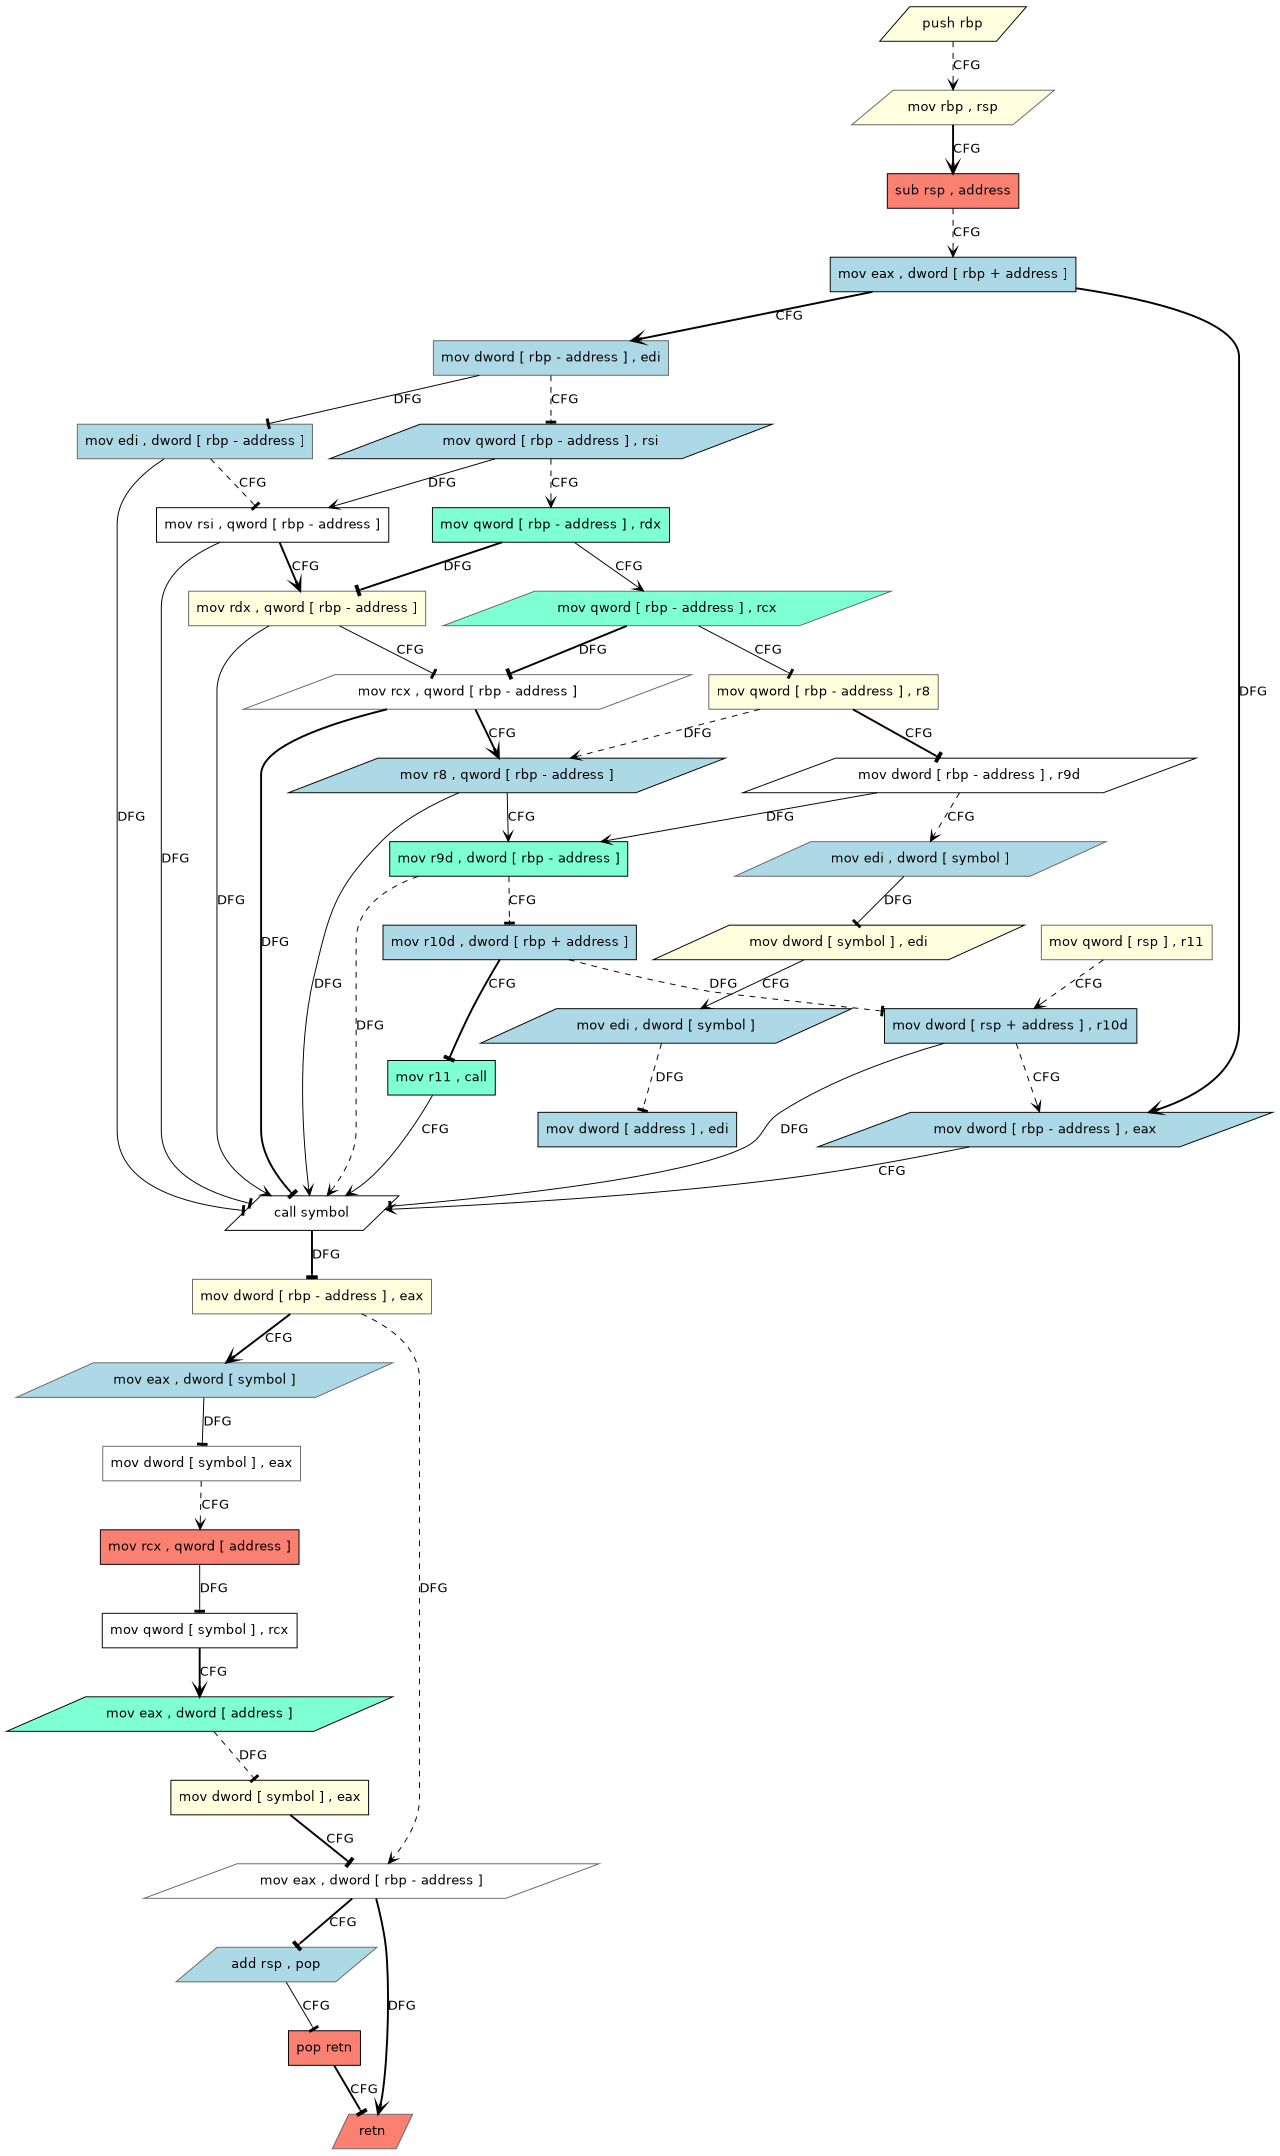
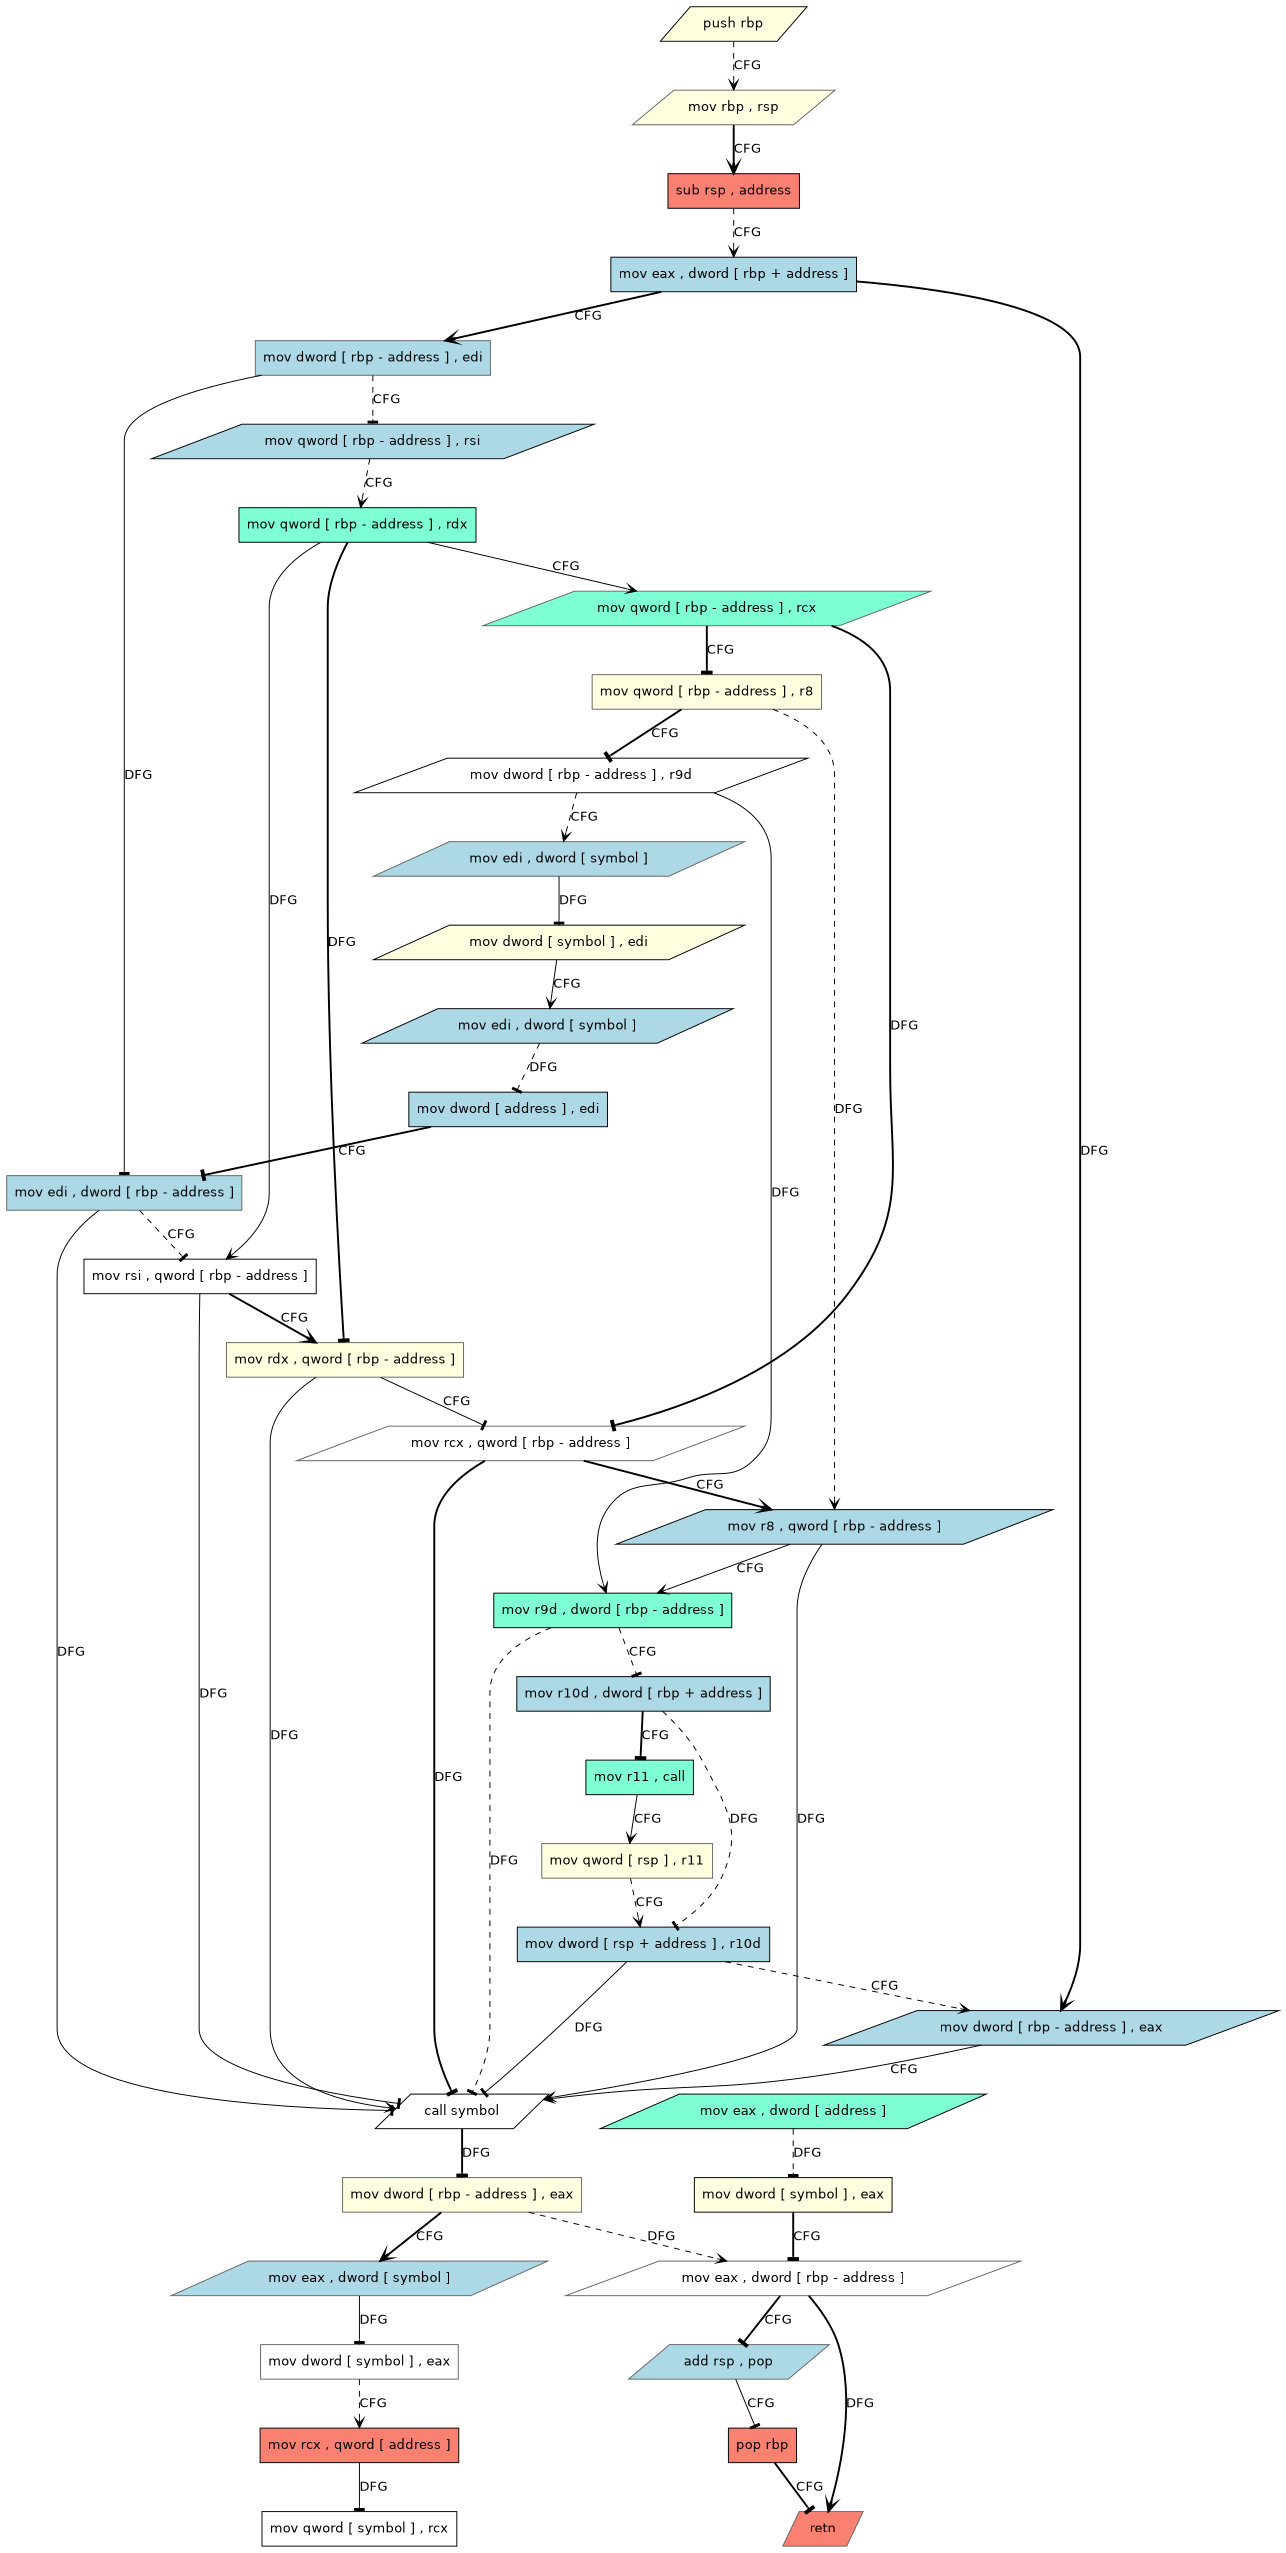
(416, 482) -> (269, 893)
(743, 649) -> (707, 648)
(356, 1019) -> (490, 1845)
(398, 1147) -> (634, 1814)
none -> (319, 1151)
(200, 1667) -> none
(324, 2048) -> (762, 2445)
